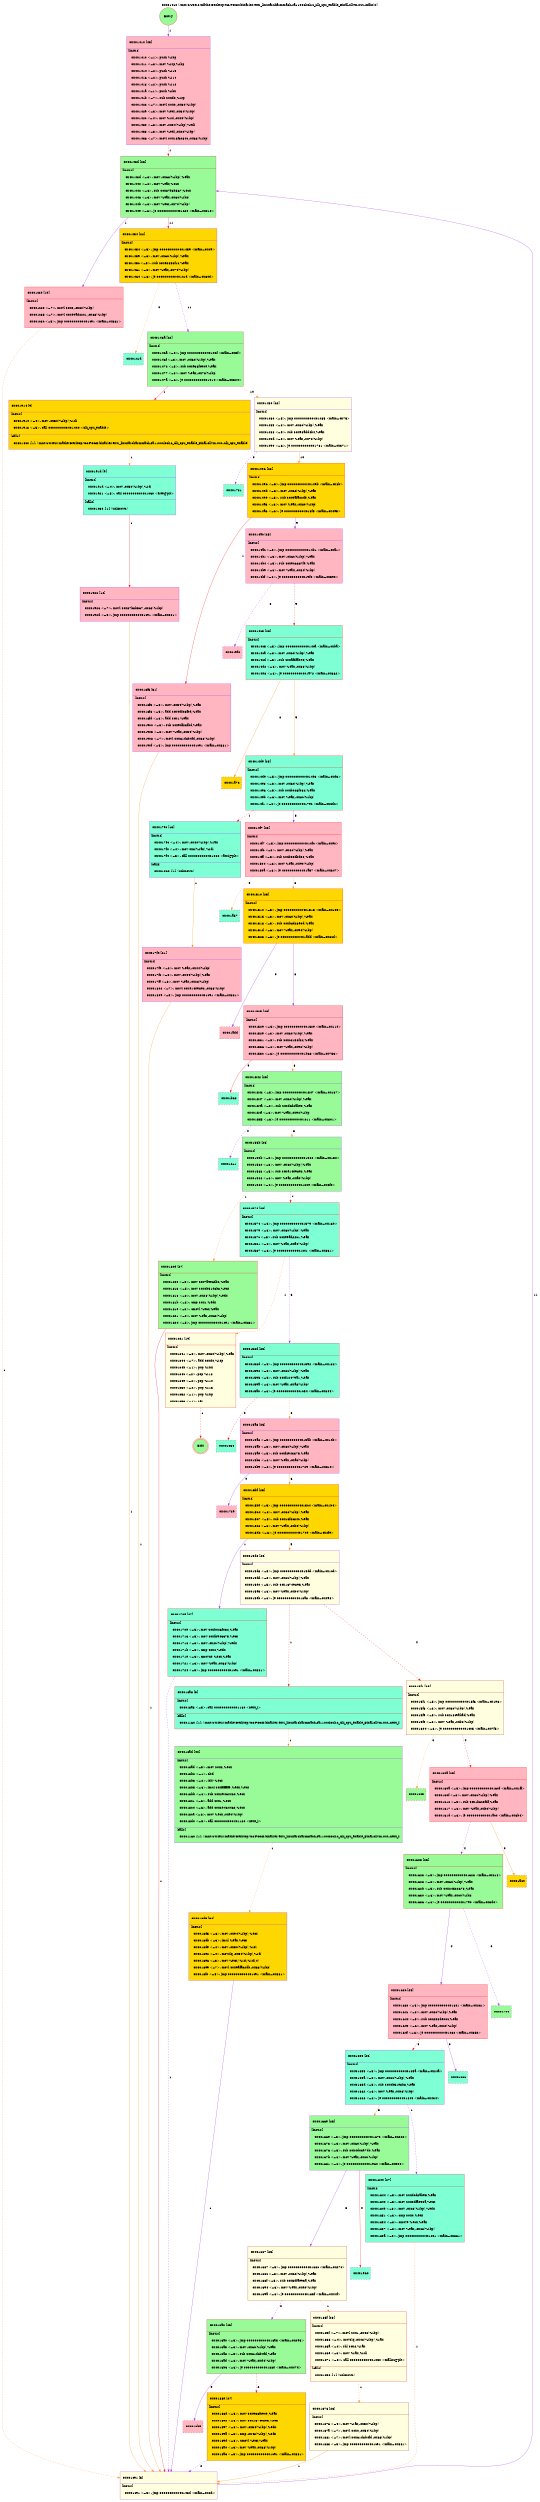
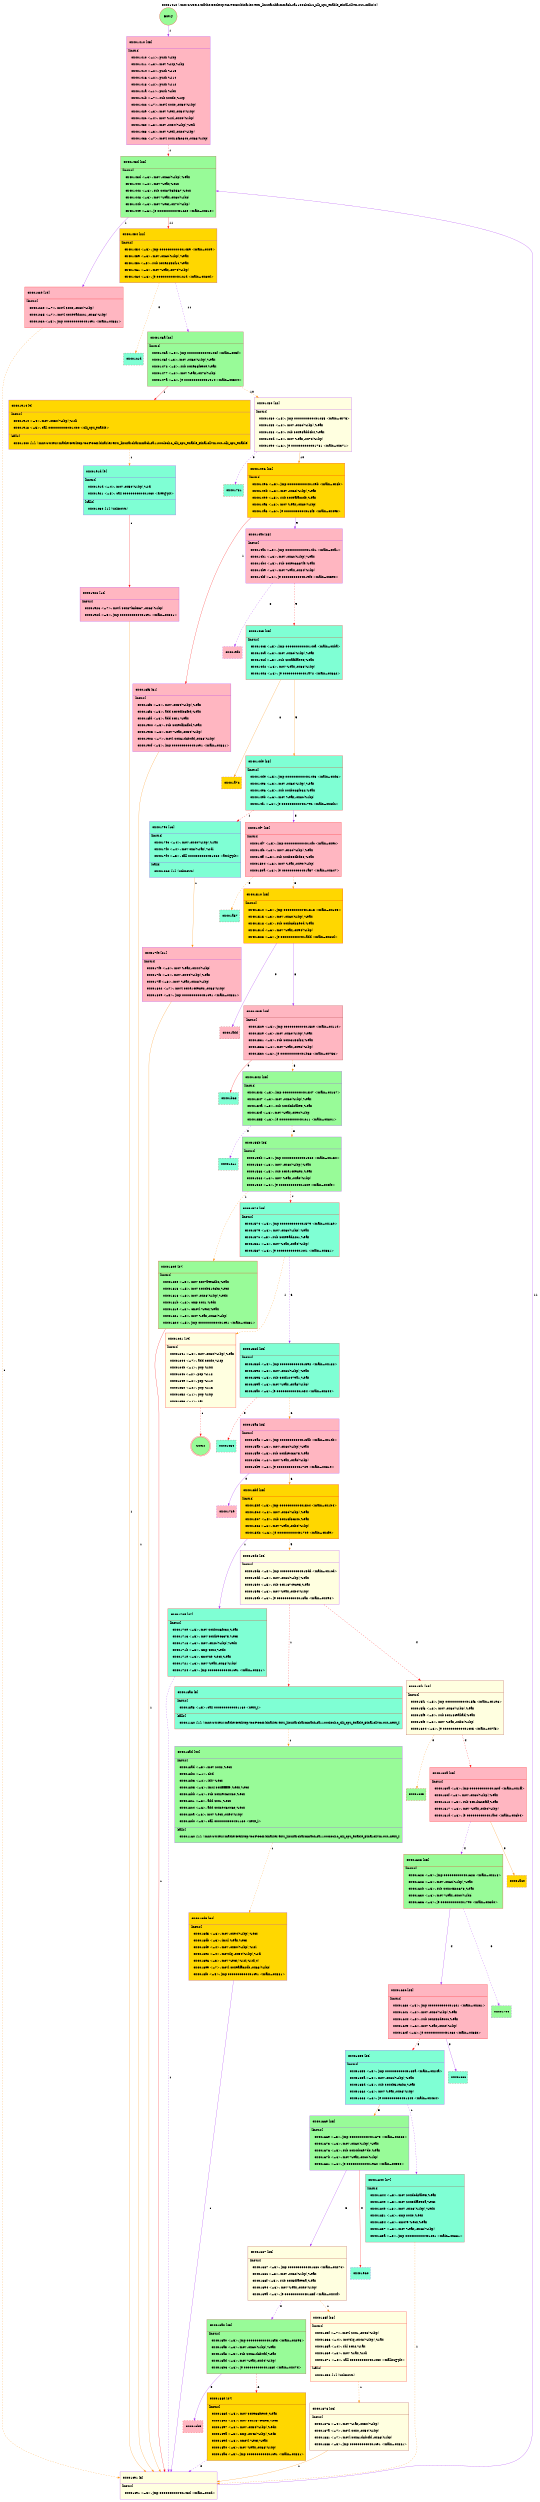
(201, 1446) -> (201, 1446)
